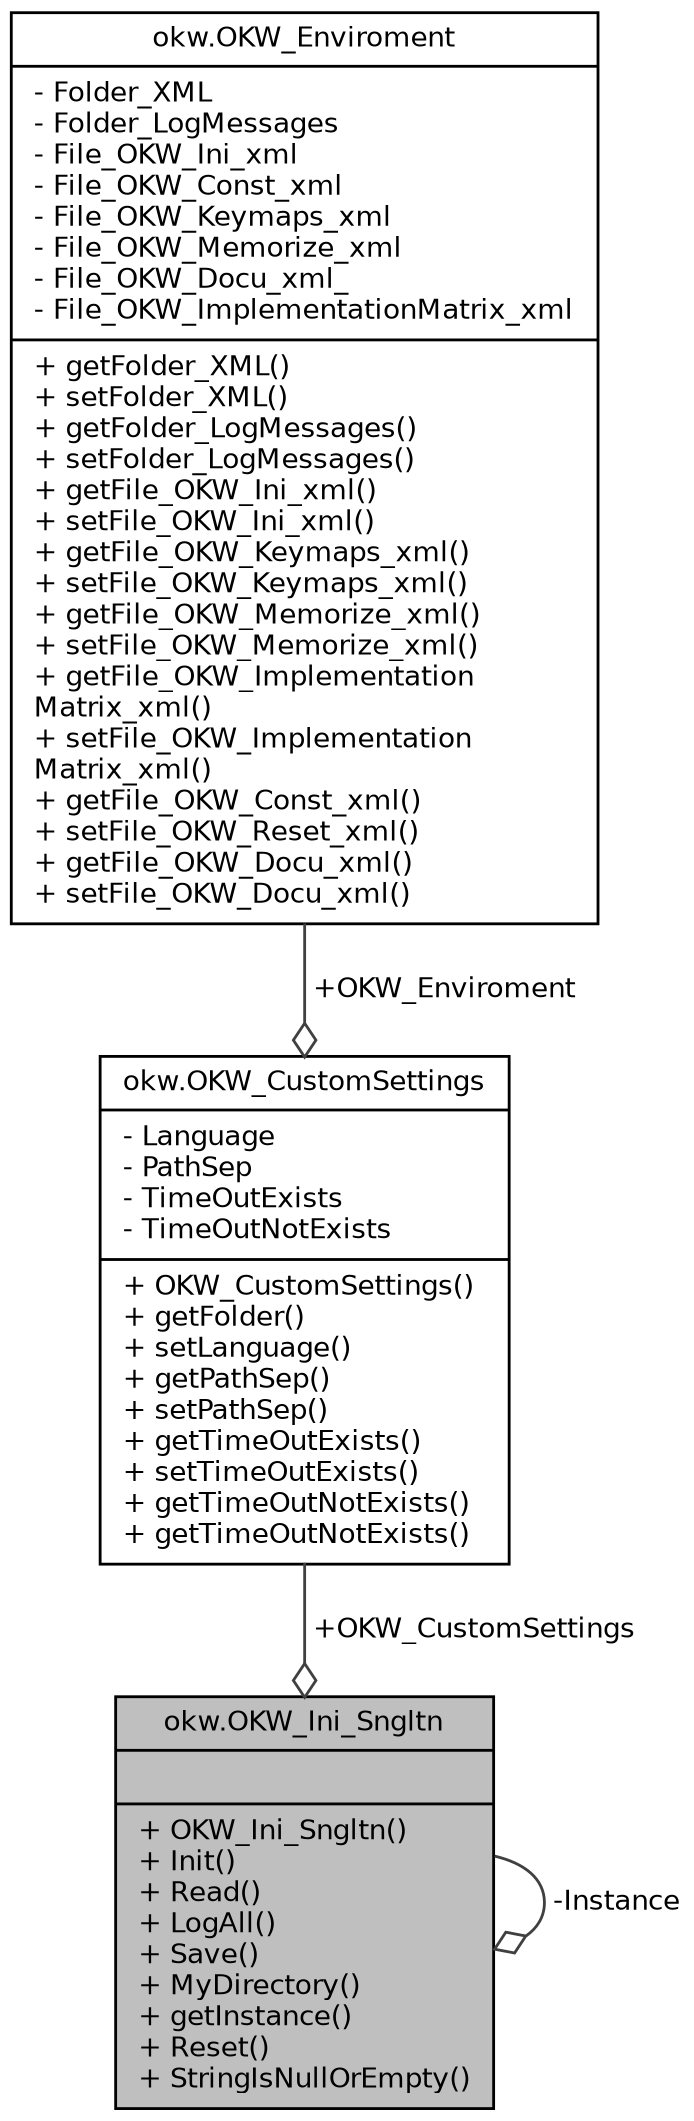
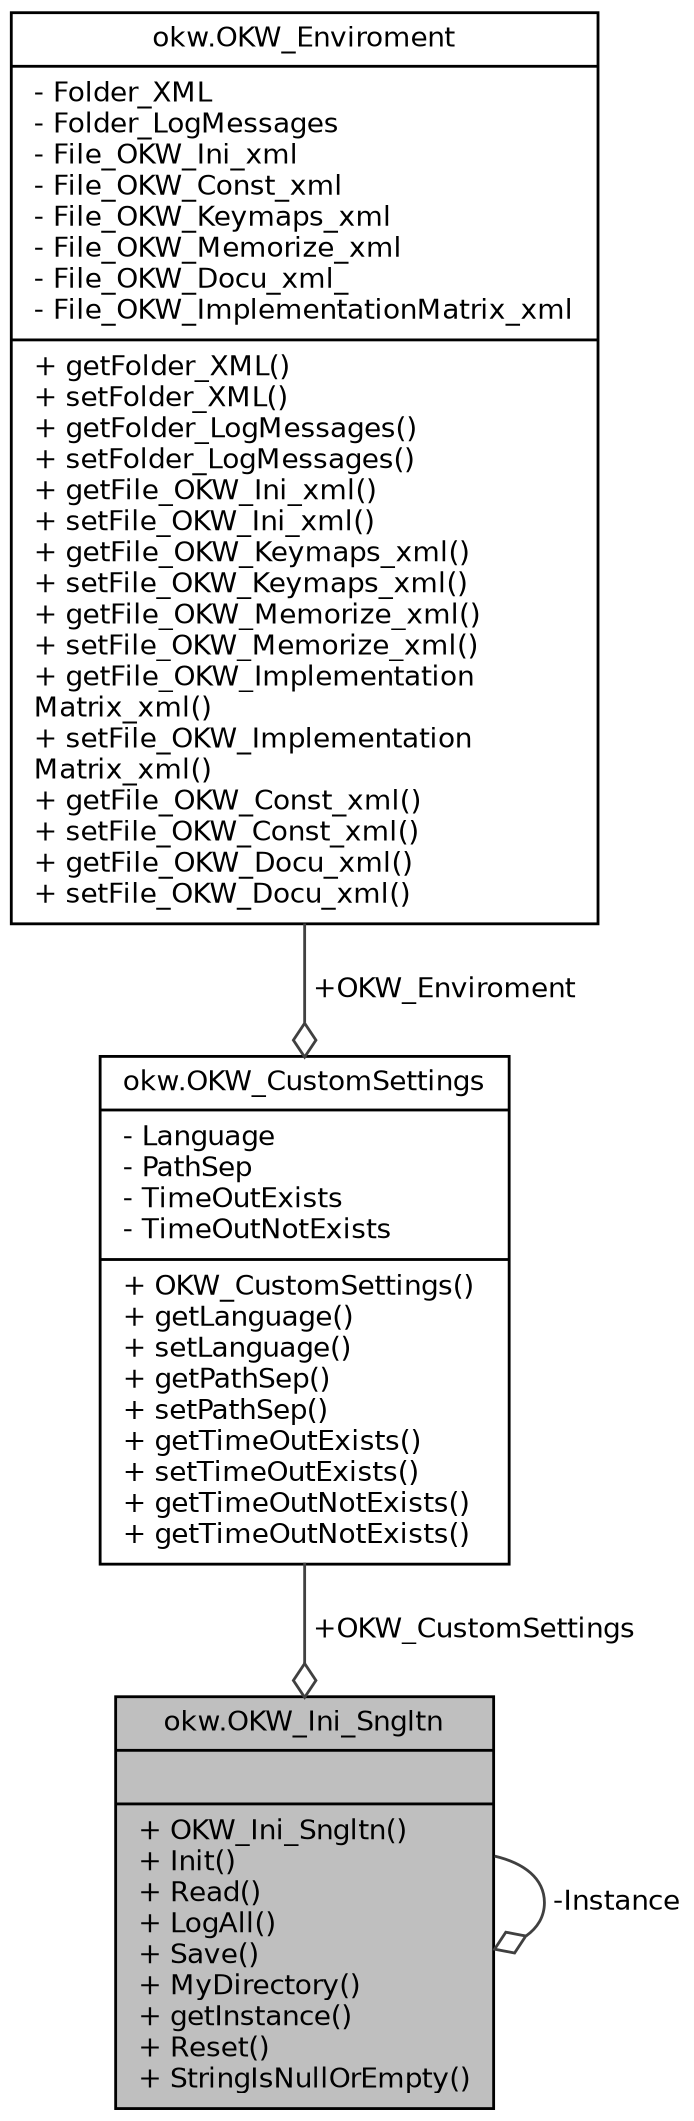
(227, 832) -> (227, 832)
(214, 1317) -> (238, 1317)
